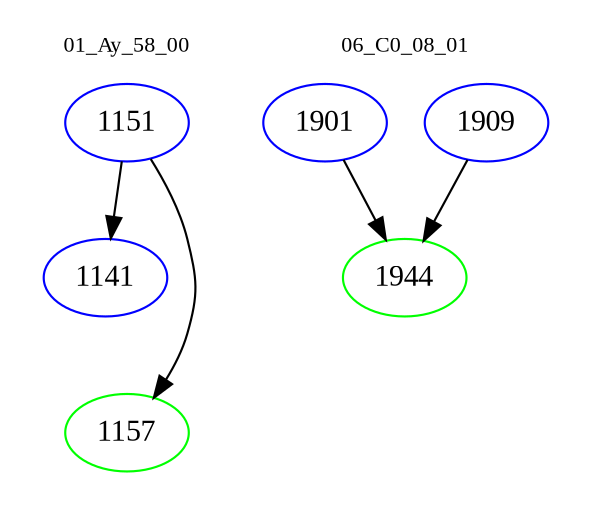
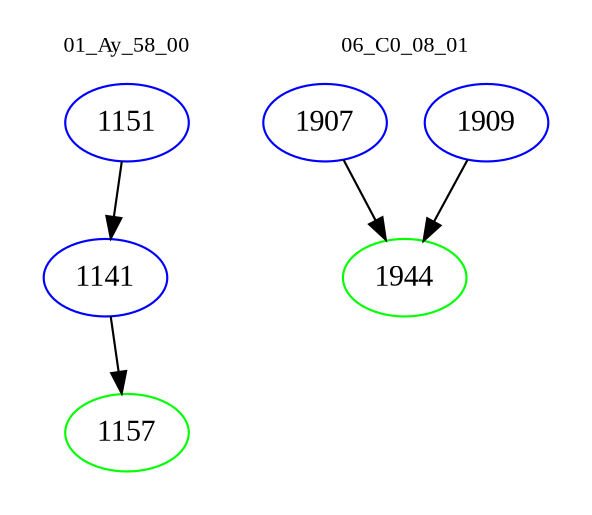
(325, 123) -> (325, 123)
(194, 268) -> (115, 344)
